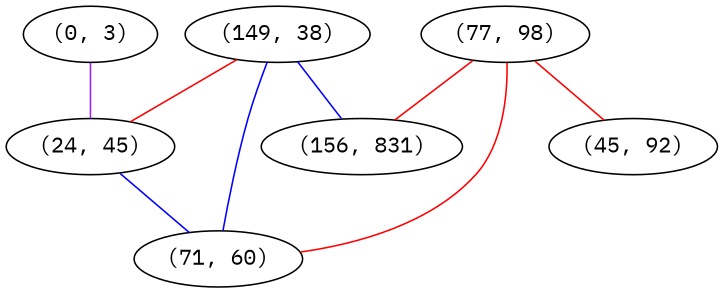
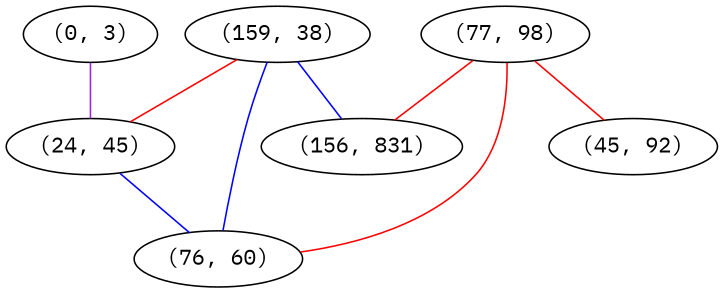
(278, 34) -> (278, 34)
(218, 259) -> (218, 259)
